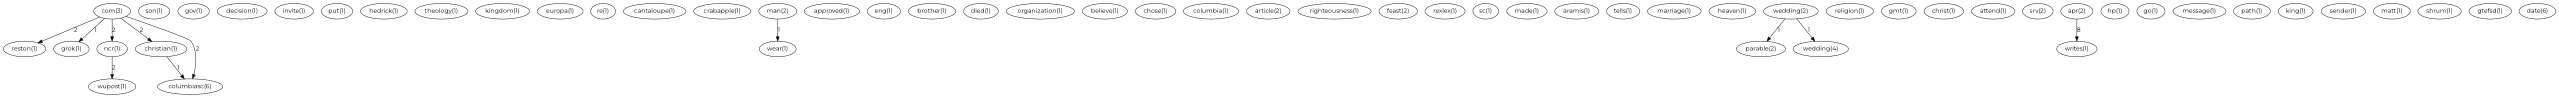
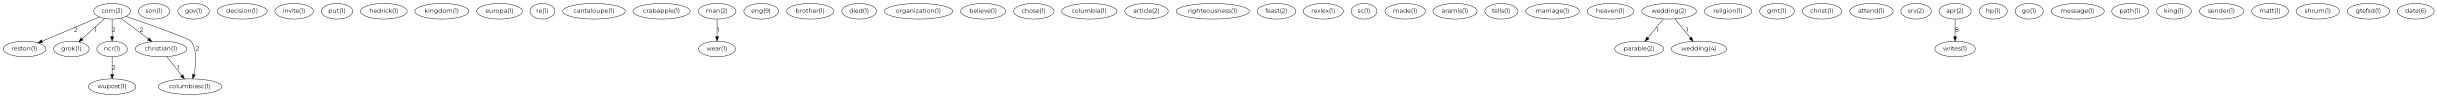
(441, 11) -> none
(832, 11) -> none
(884, 11) -> (761, 11)
(190, 87) -> (190, 87)
